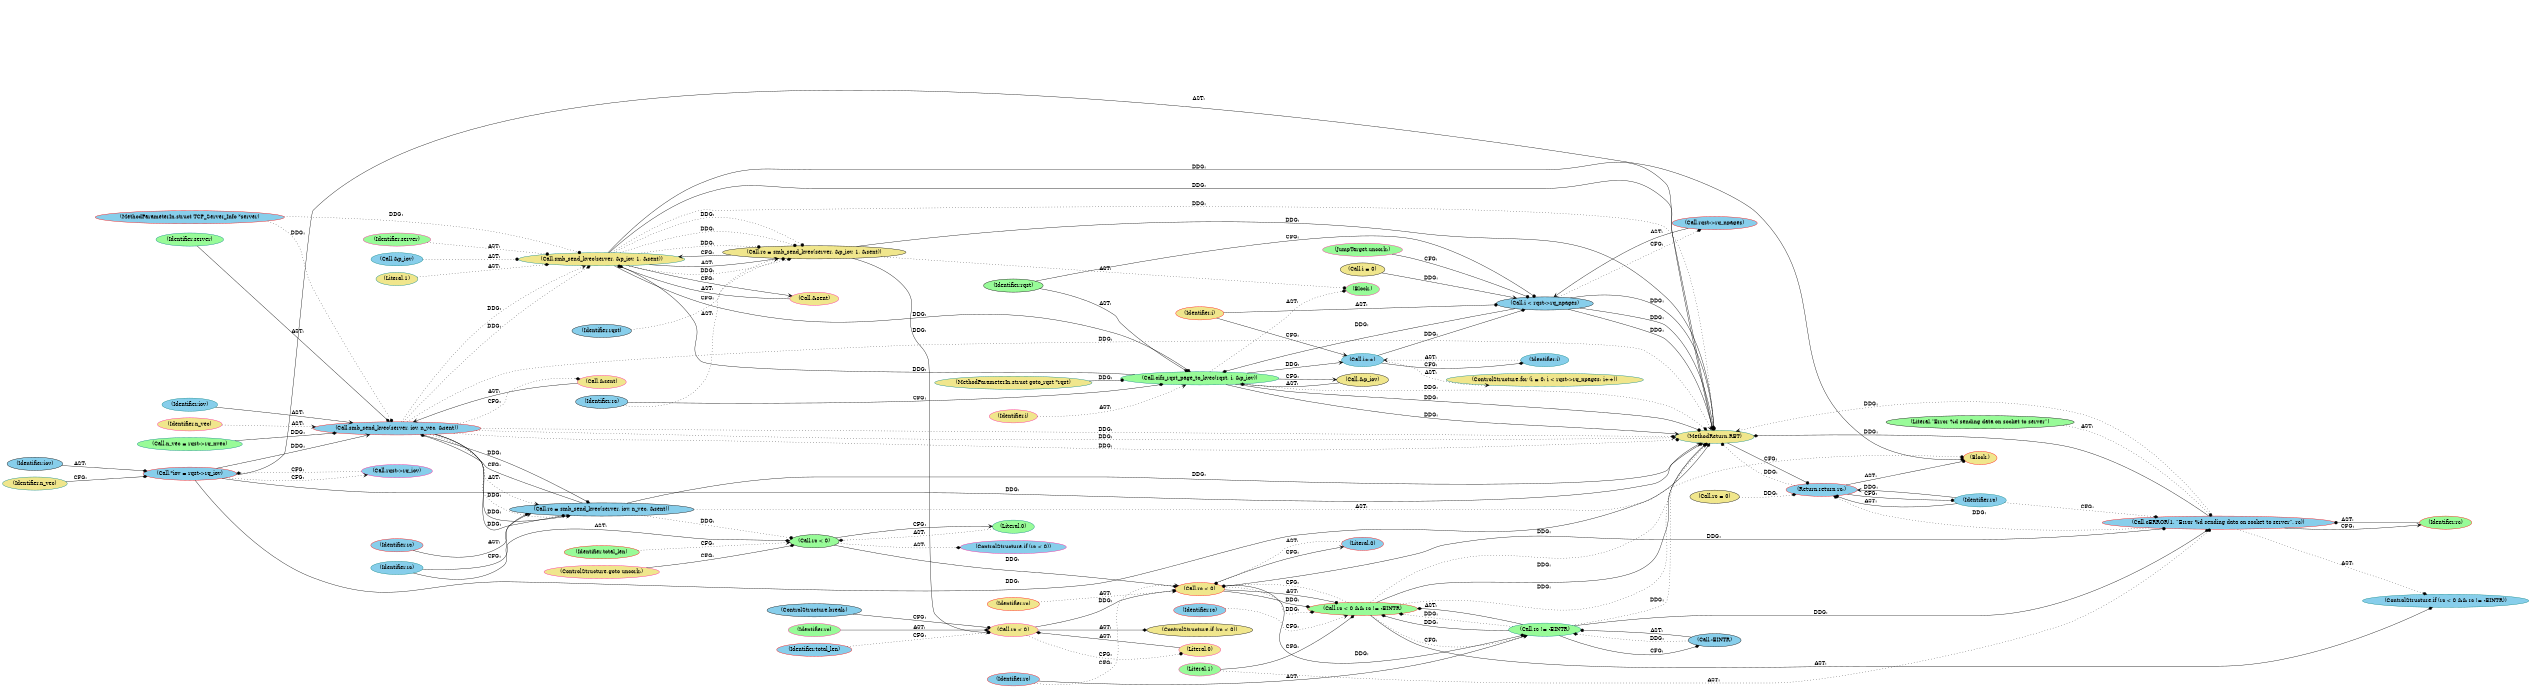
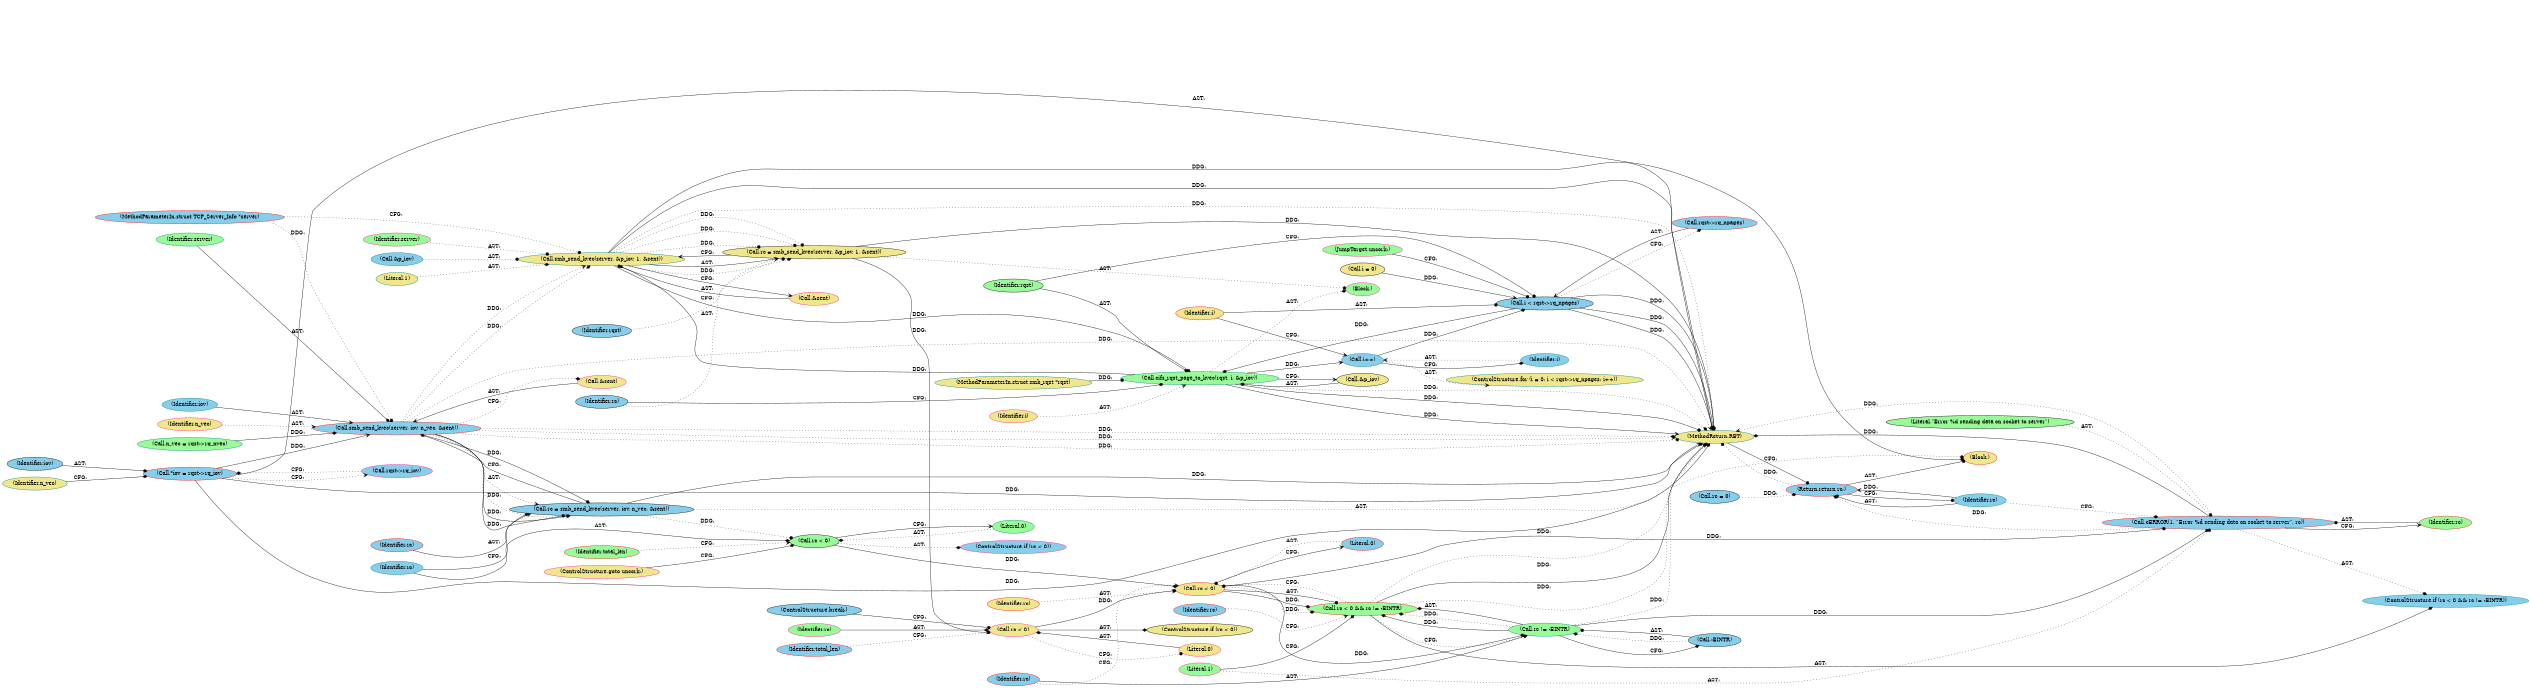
(397, 215) -> (397, 215)
(1013, 383) -> (1013, 383)
(1715, 497) -> (1715, 497)
